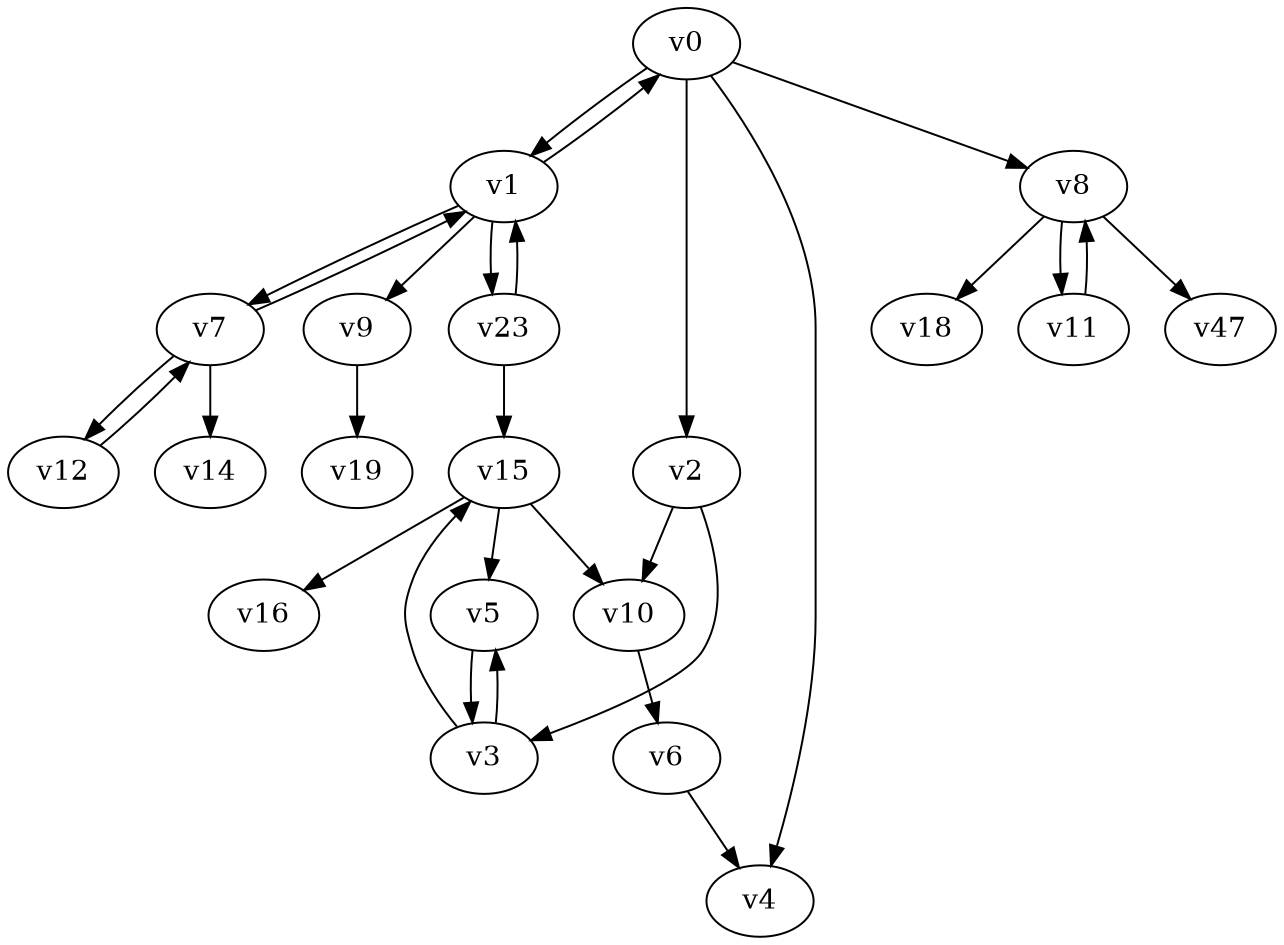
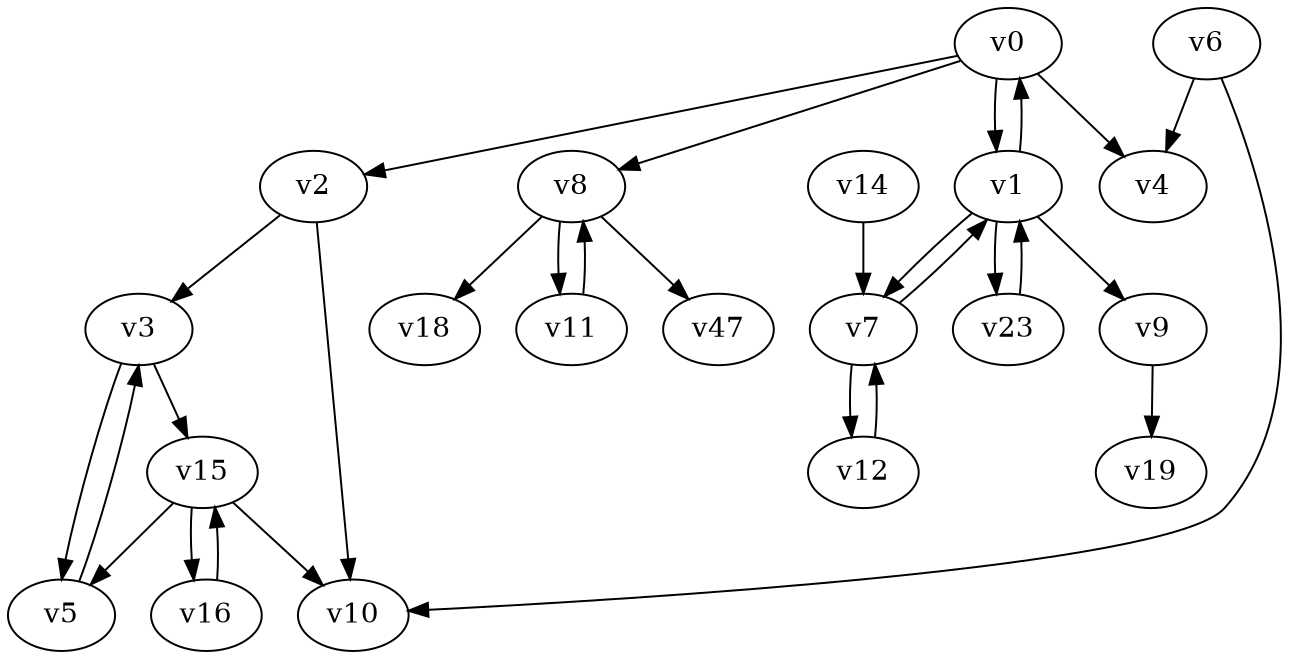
(210, 391) -> (863, 248)
(504, 391) -> (218, 554)
(645, 677) -> (1055, 556)
